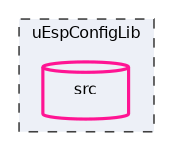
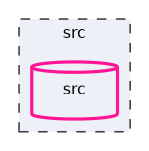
(87, 34) -> (75, 34)
